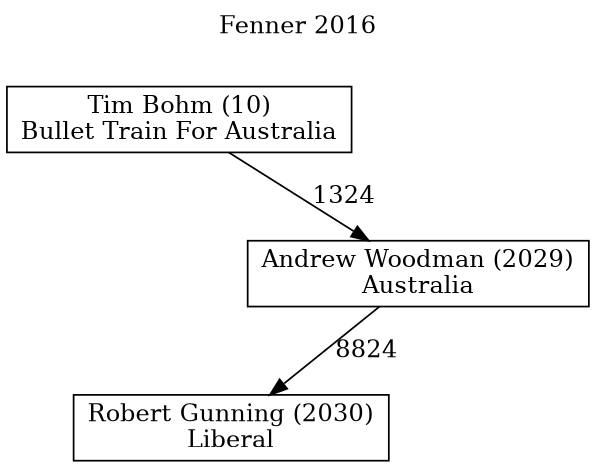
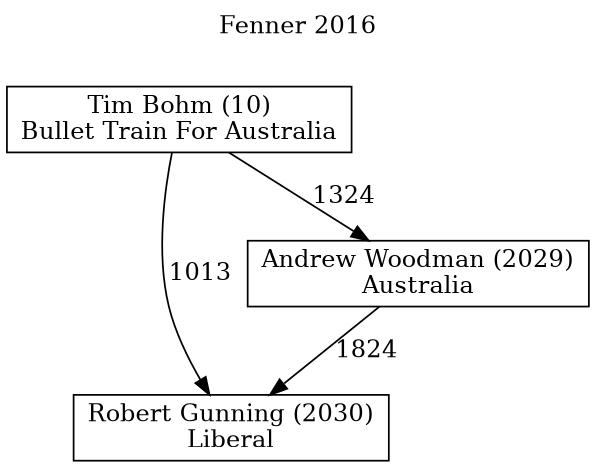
none -> (163, 269)
(367, 351) -> (367, 351)
